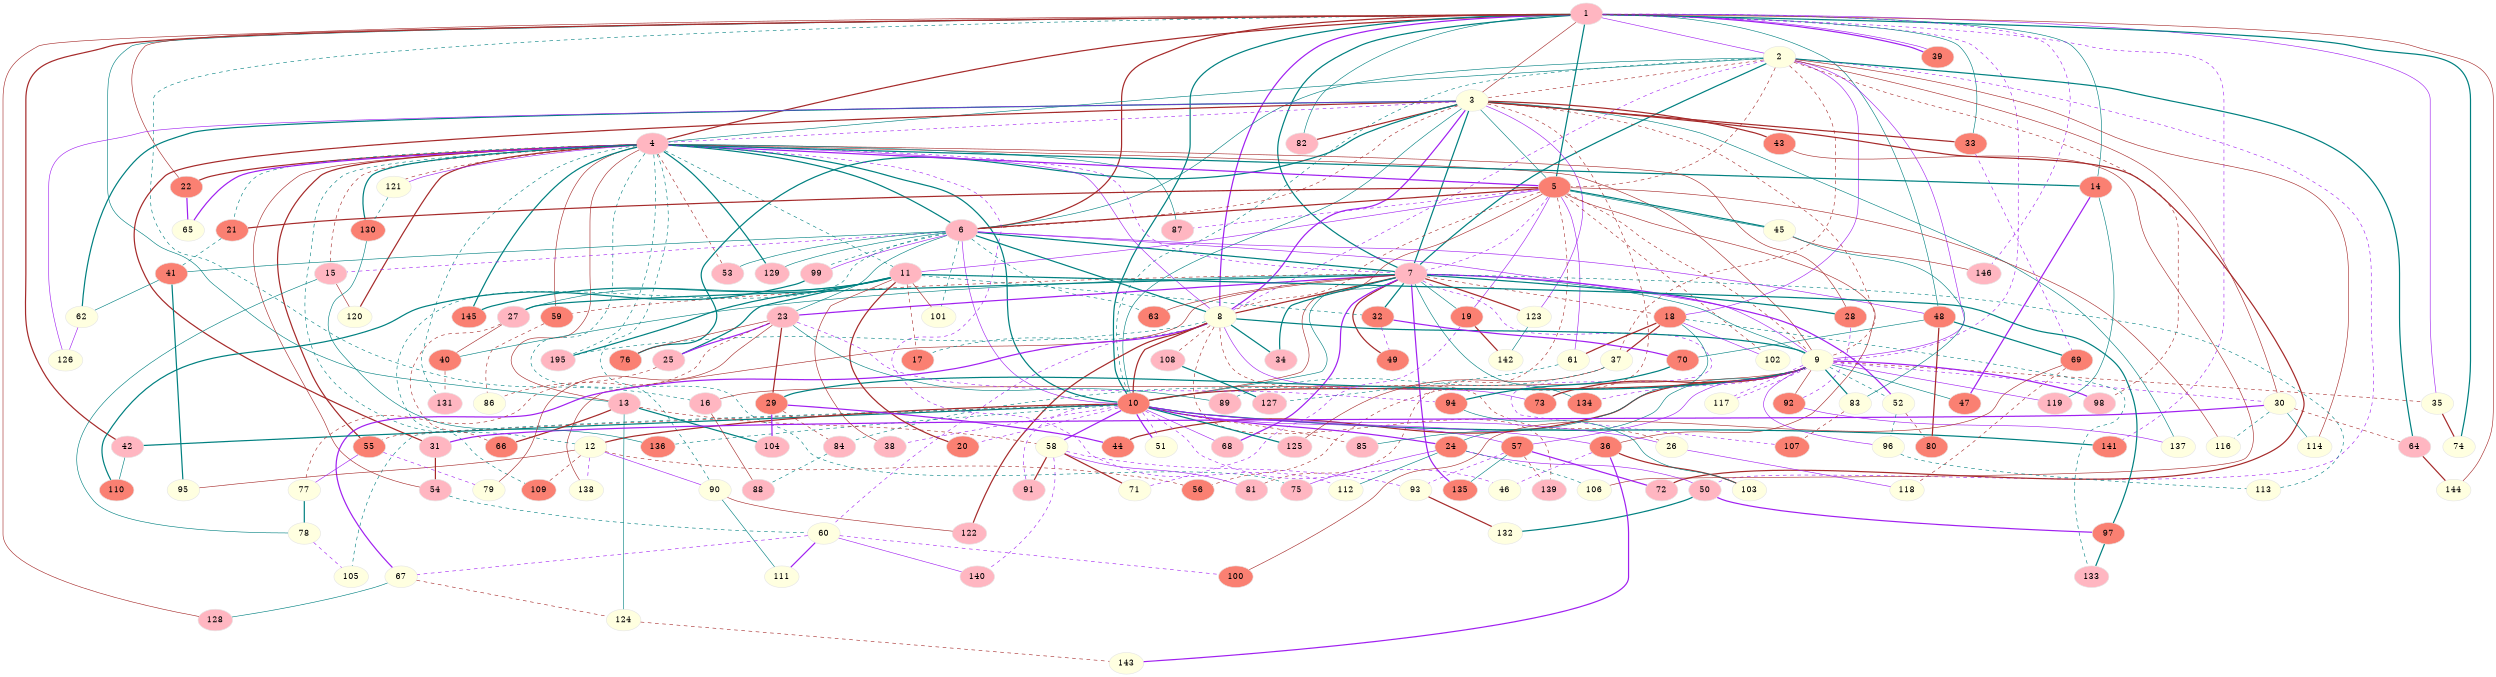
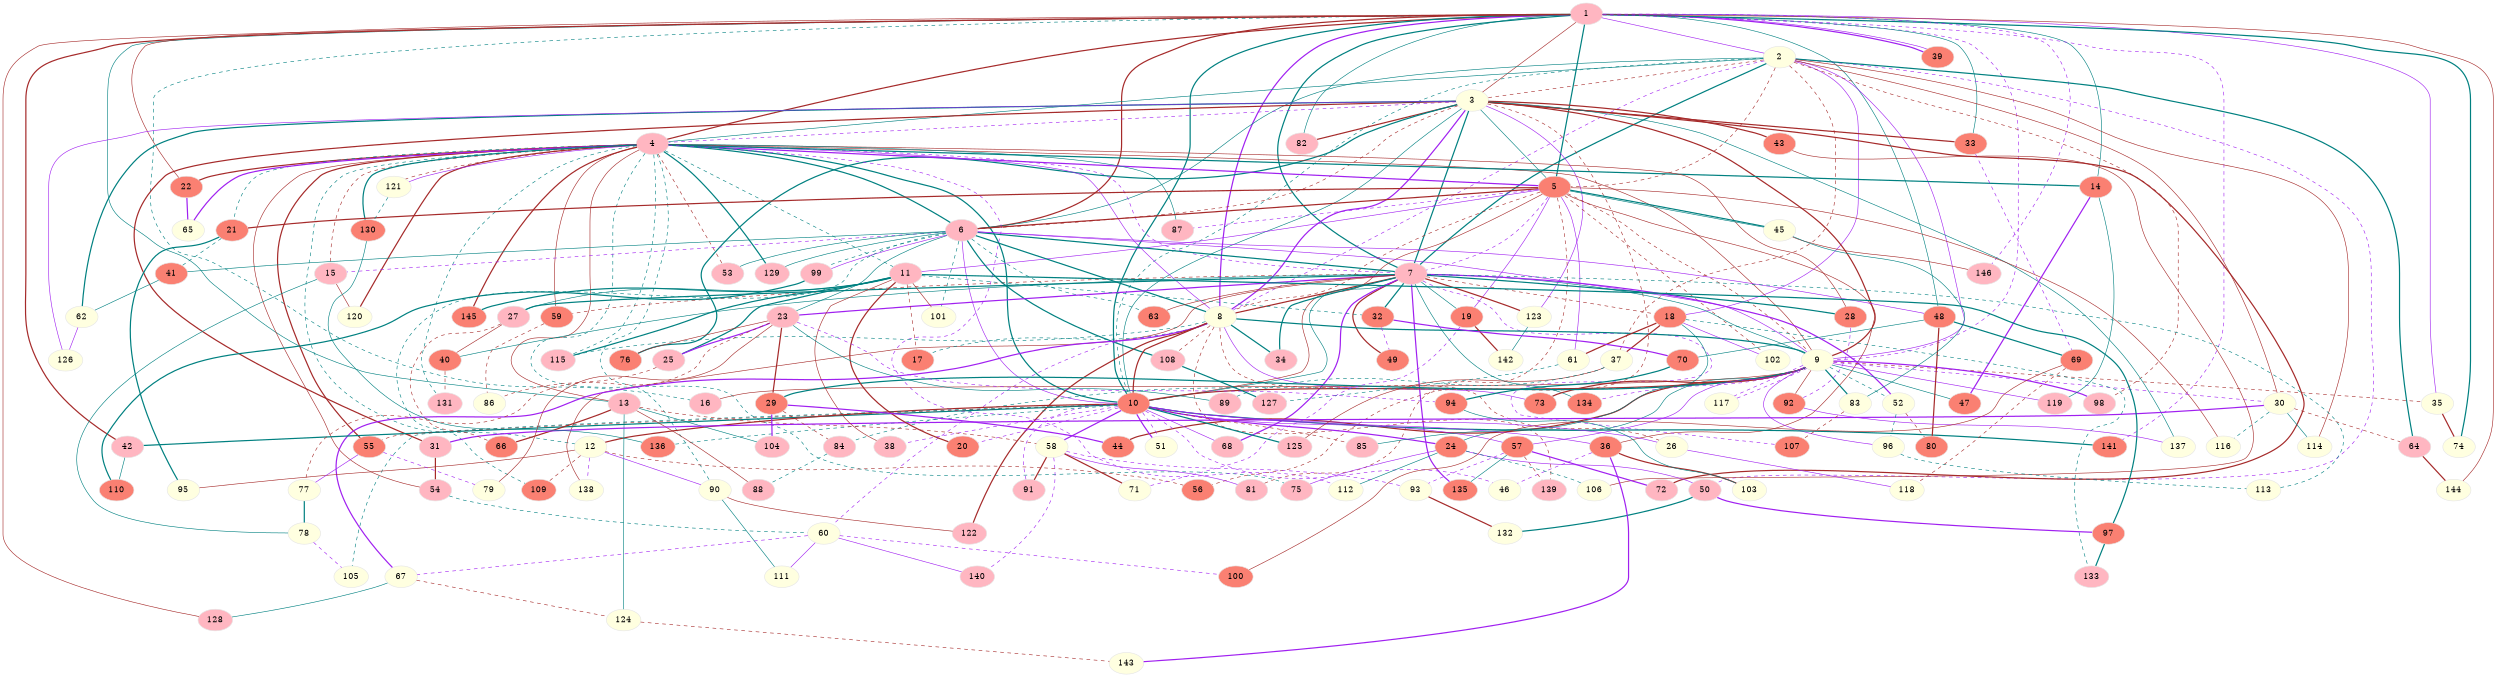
(1743, 168) -> (1743, 168)
(537, 206) -> (537, 206)
none -> (1050, 313)
(558, 360) -> (558, 360)
(177, 382) -> (131, 336)
(716, 430) -> (716, 430)
(732, 447) -> (696, 446)
(803, 555) -> (803, 555)
